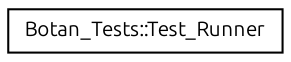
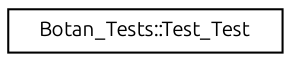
(145, 31) -> (145, 31)
